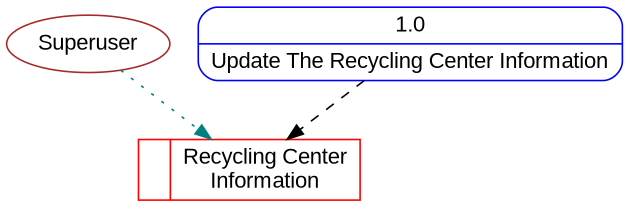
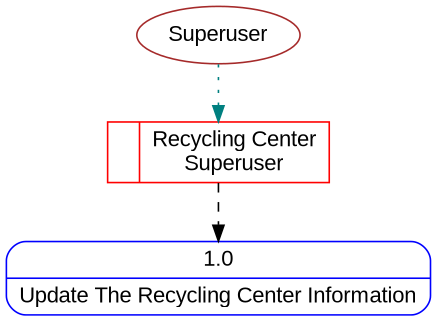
(332, 105) -> (218, 204)
(265, 181) -> (234, 163)
